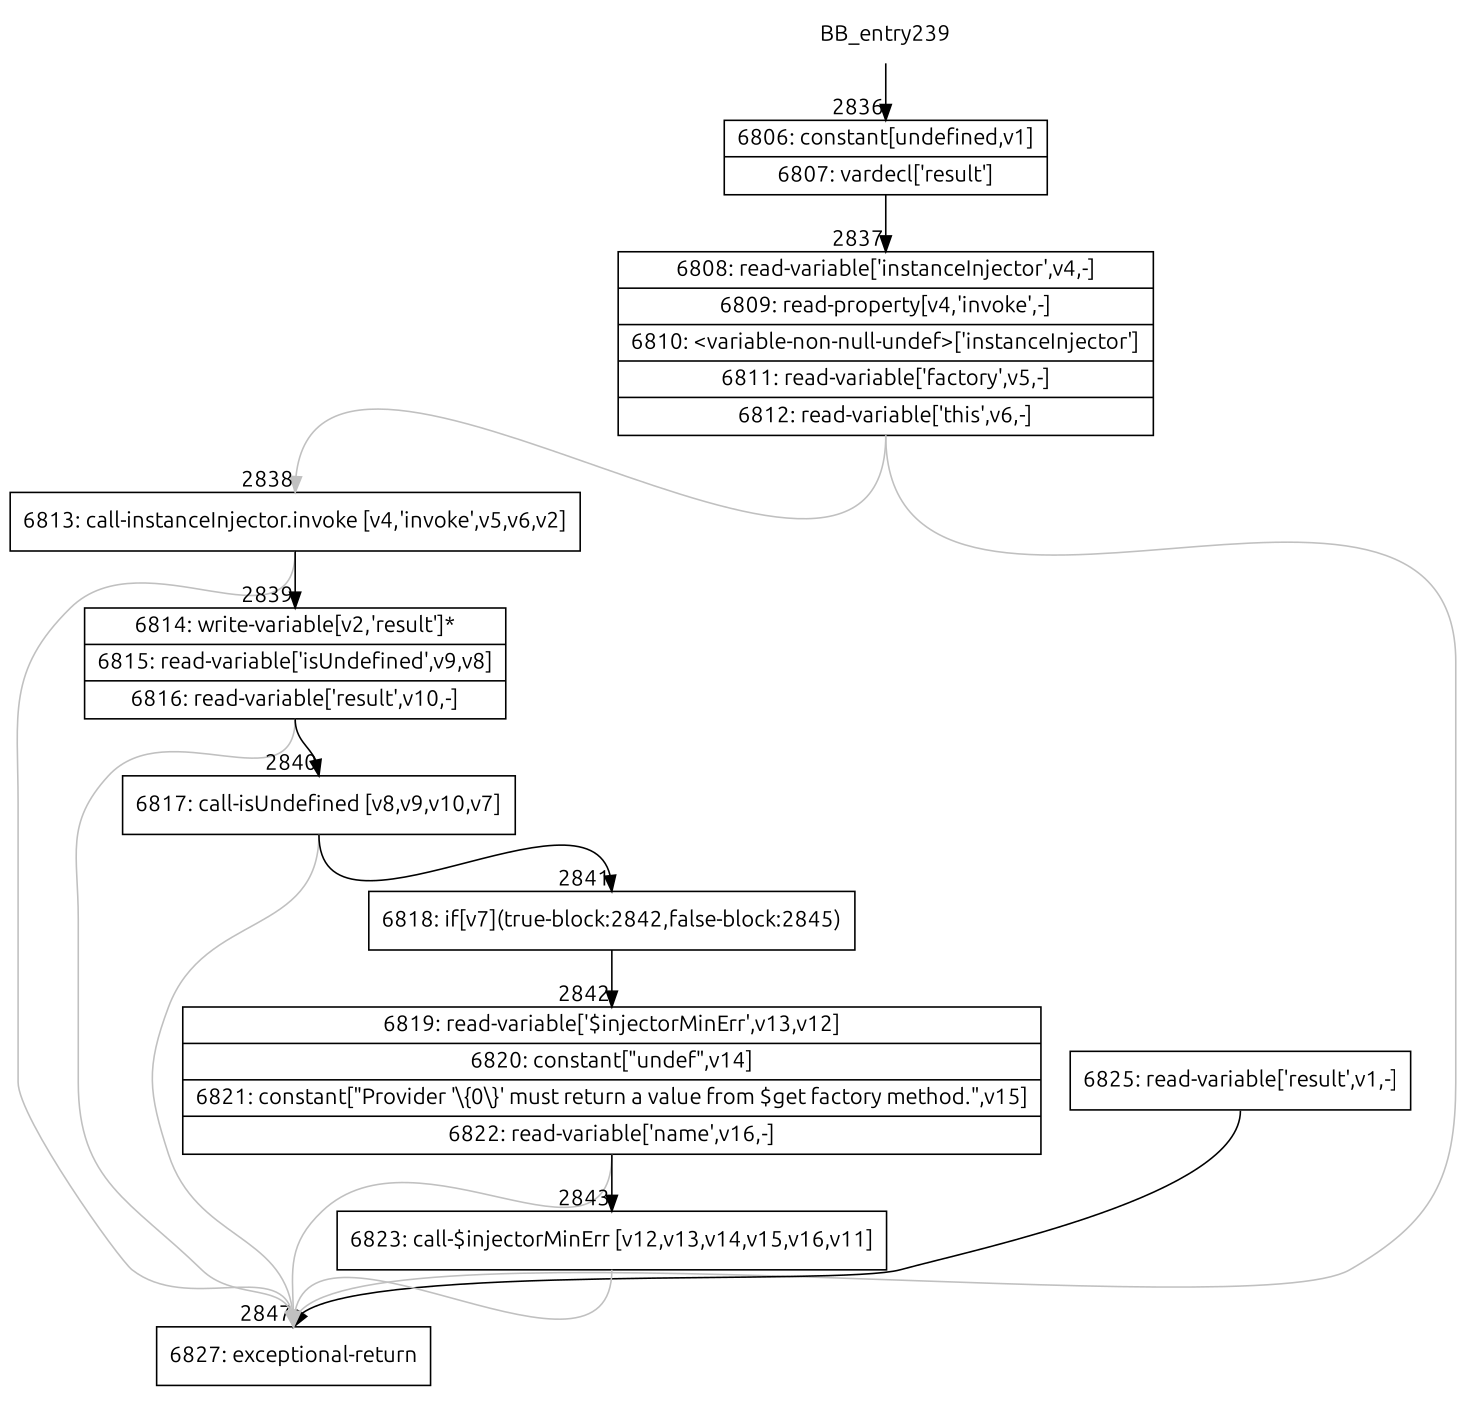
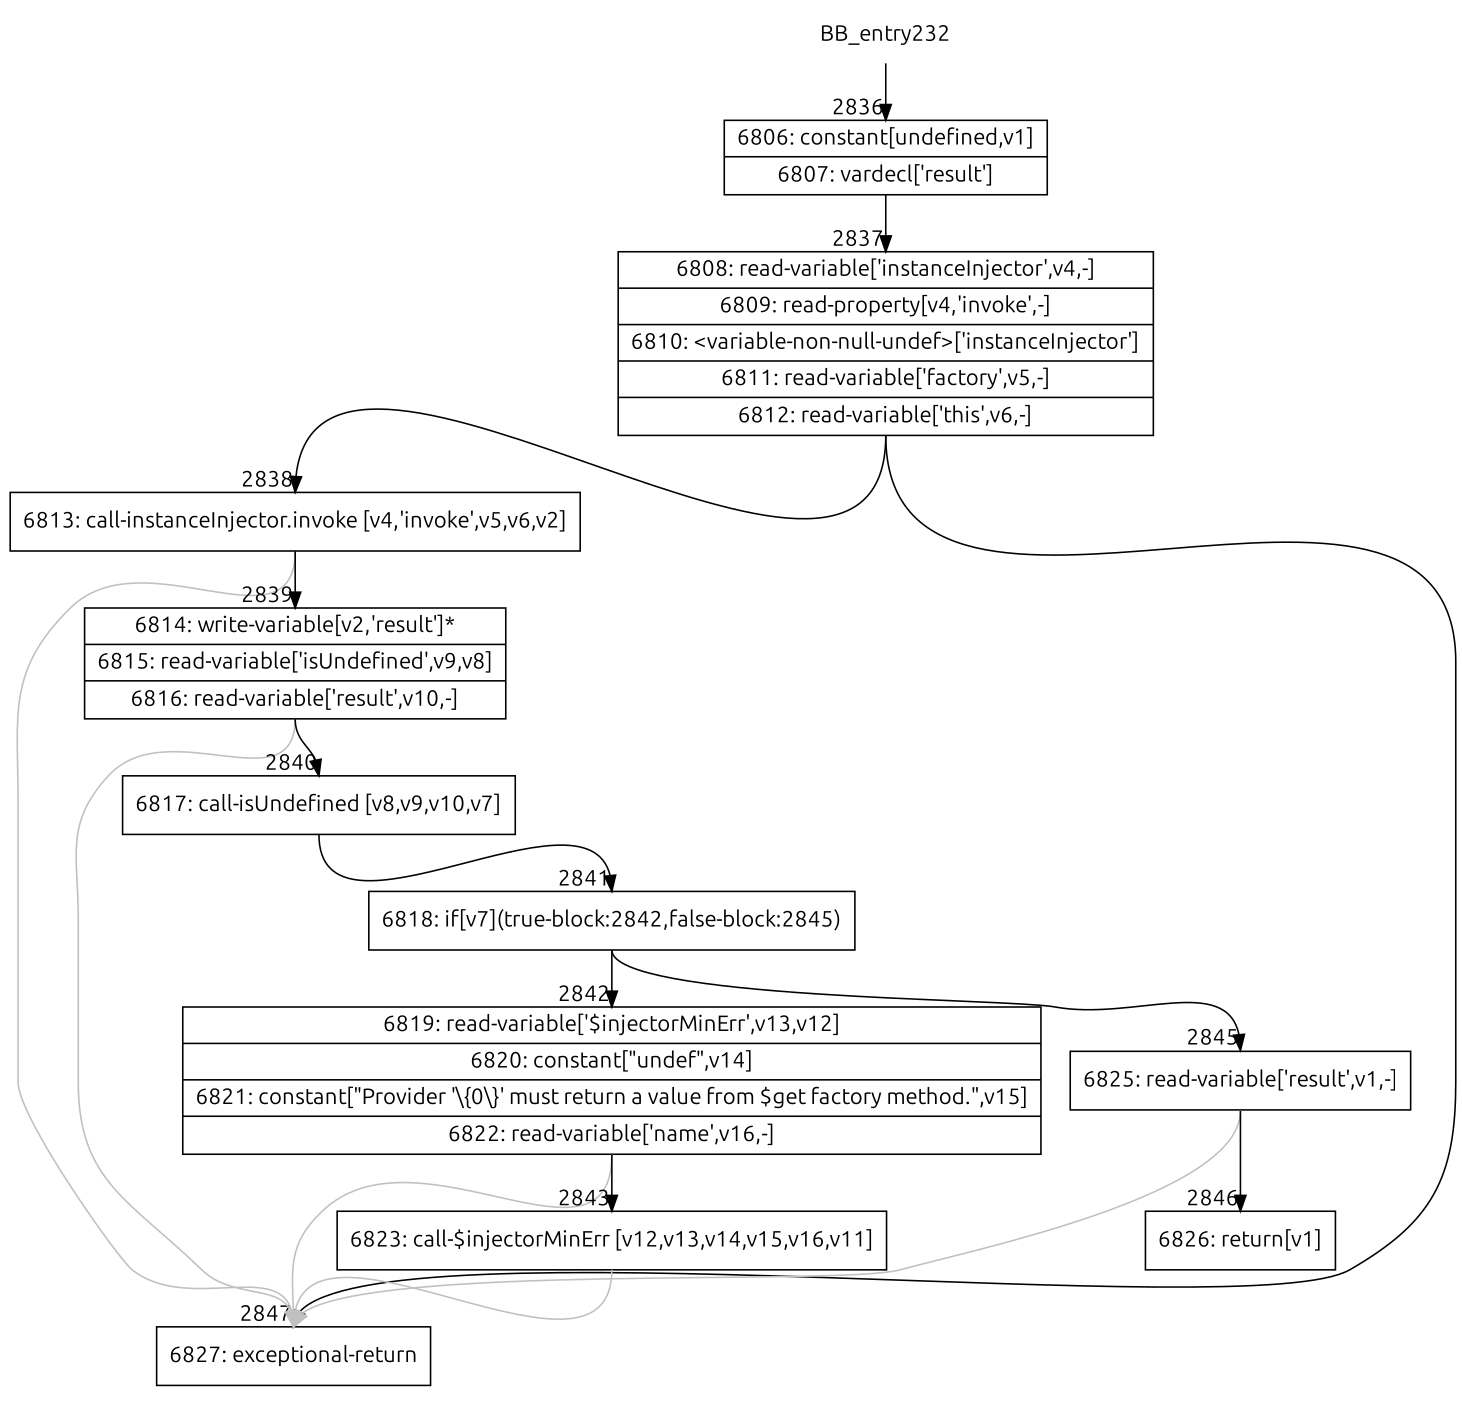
(886, 35) -> (886, 35)
(598, 467) -> (598, 467)
none -> (929, 1000)
(153, 1063) -> none
(1446, 1164) -> (1446, 1164)
none -> (1240, 1241)
(917, 1265) -> (917, 1265)
